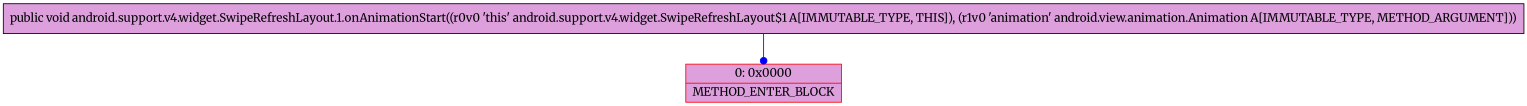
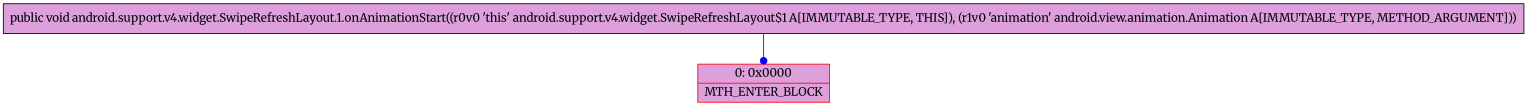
(764, 92) -> (764, 92)
